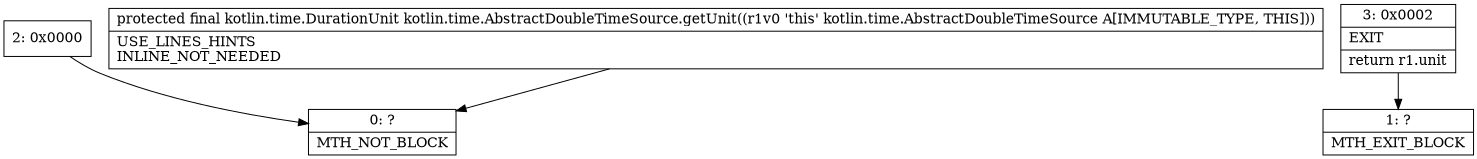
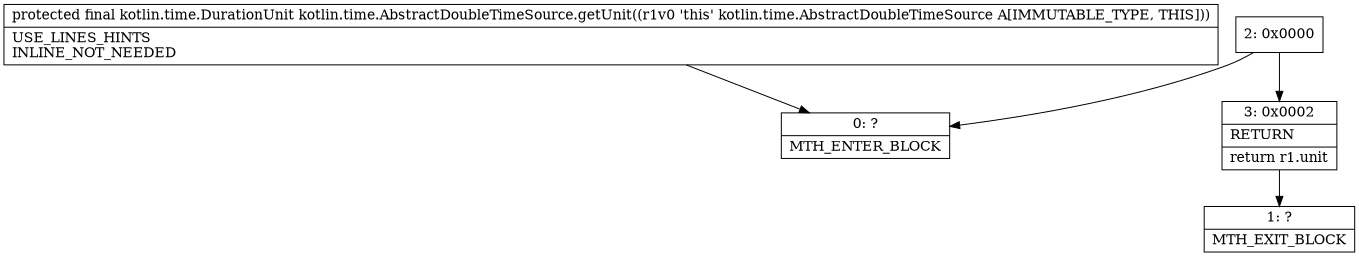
(1366, 38) -> (1262, 135)
none -> (1279, 72)
(382, 143) -> (866, 147)
